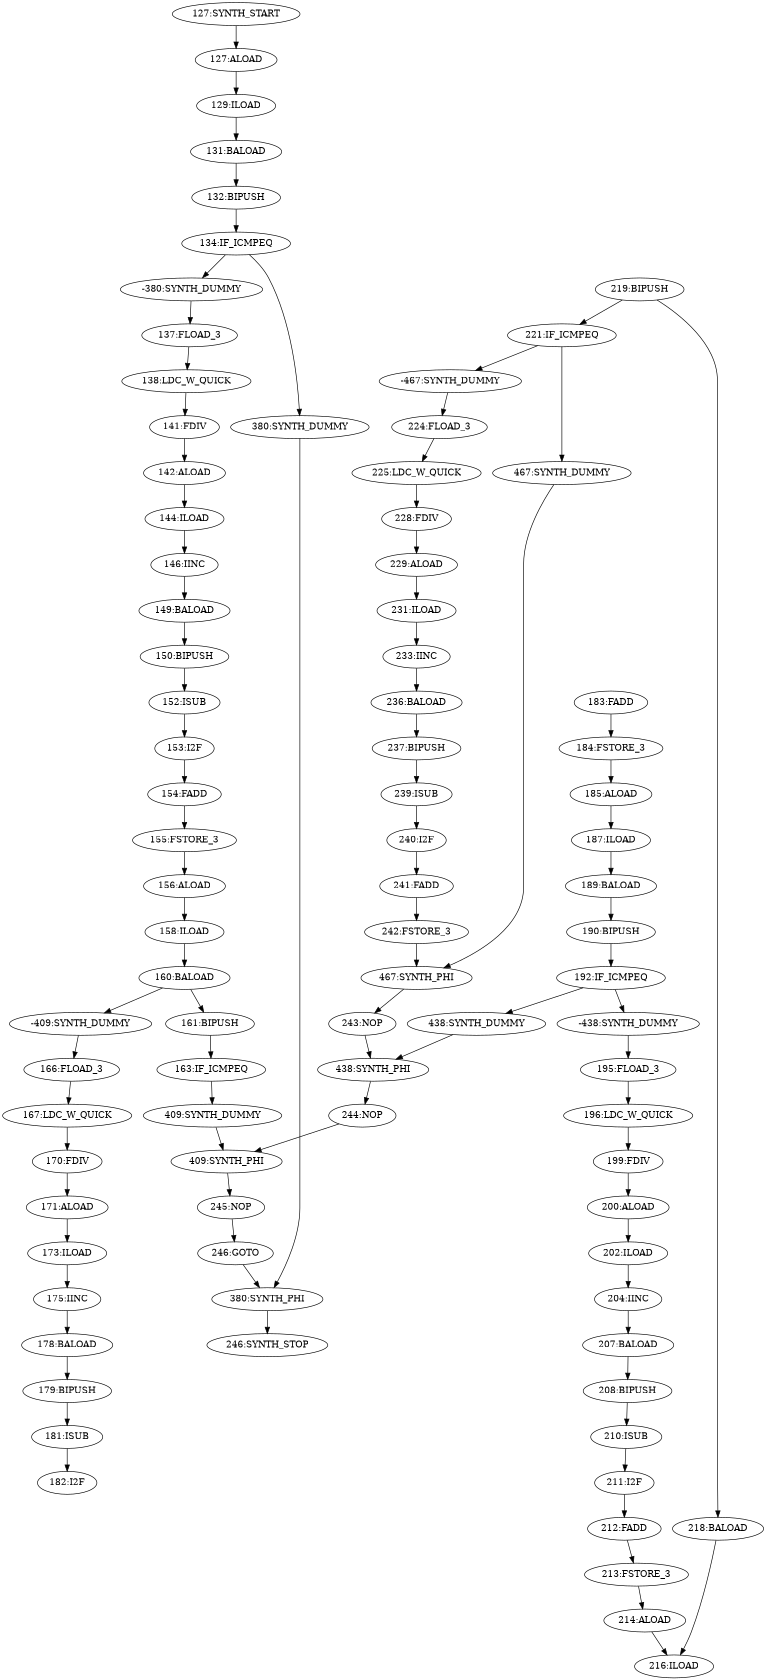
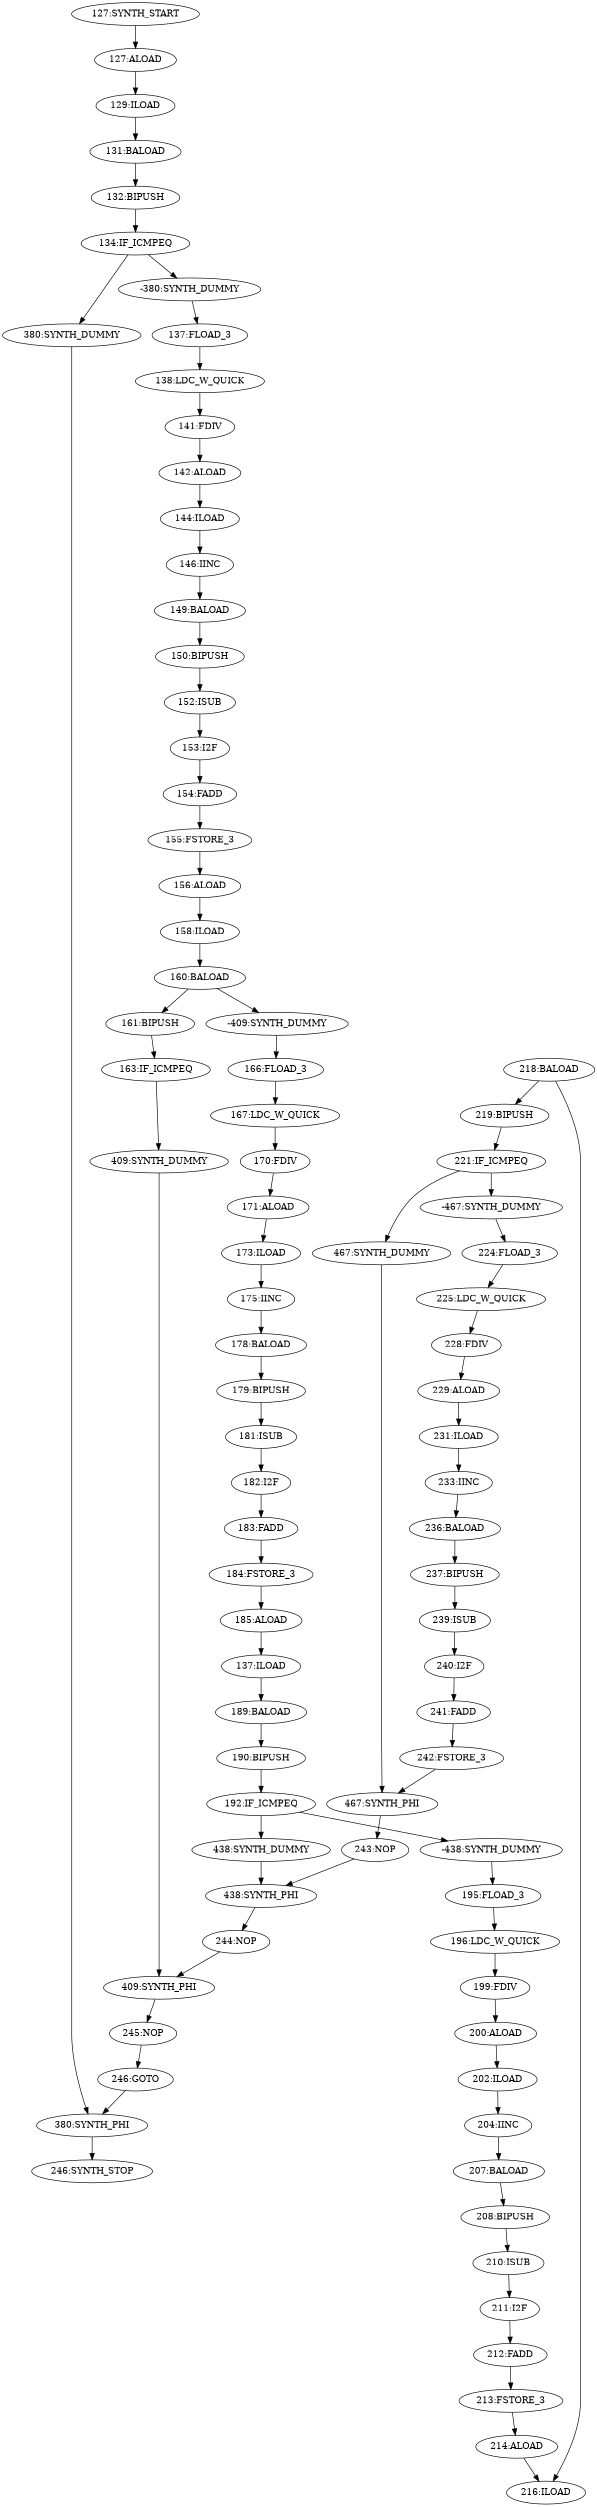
(611, 840) -> (261, 1666)
(717, 893) -> (529, 1090)
none -> (261, 1503)
